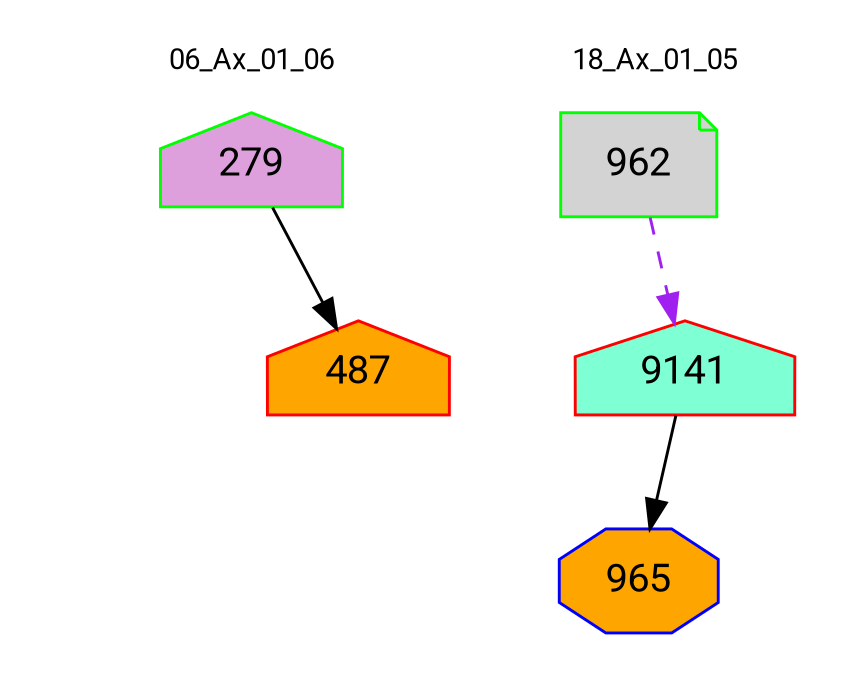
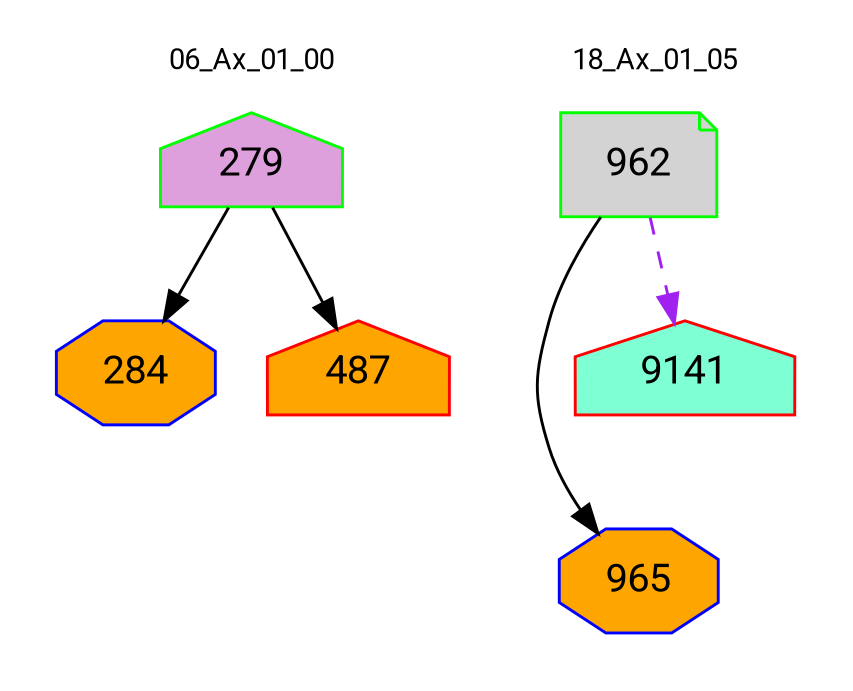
(253, 62) -> (253, 62)
none -> (136, 373)
(666, 458) -> (540, 361)
